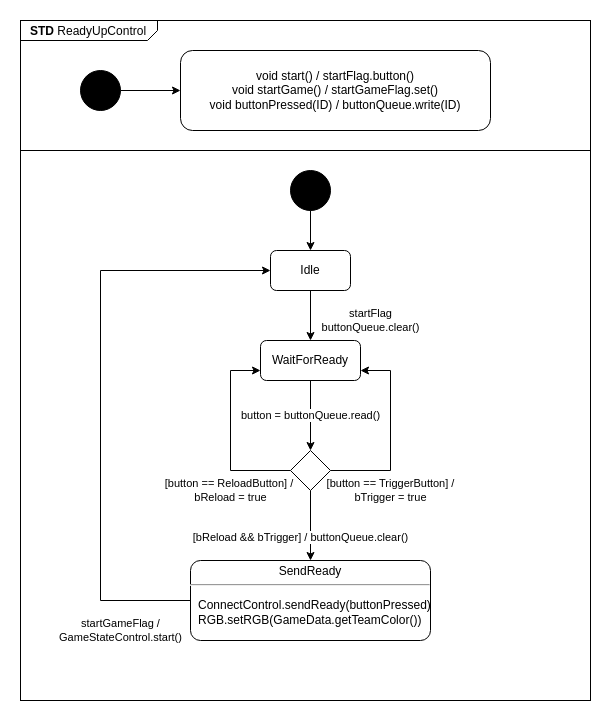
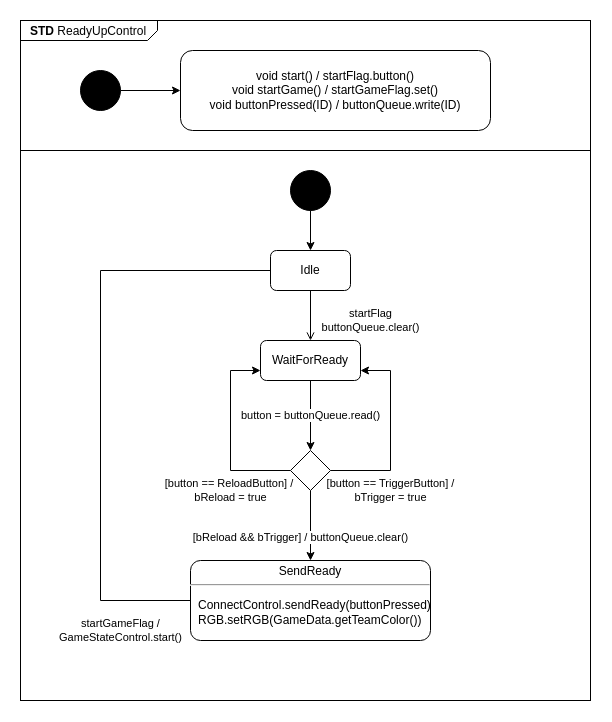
(262, 271) -> (265, 271)
(311, 332) -> (311, 334)
